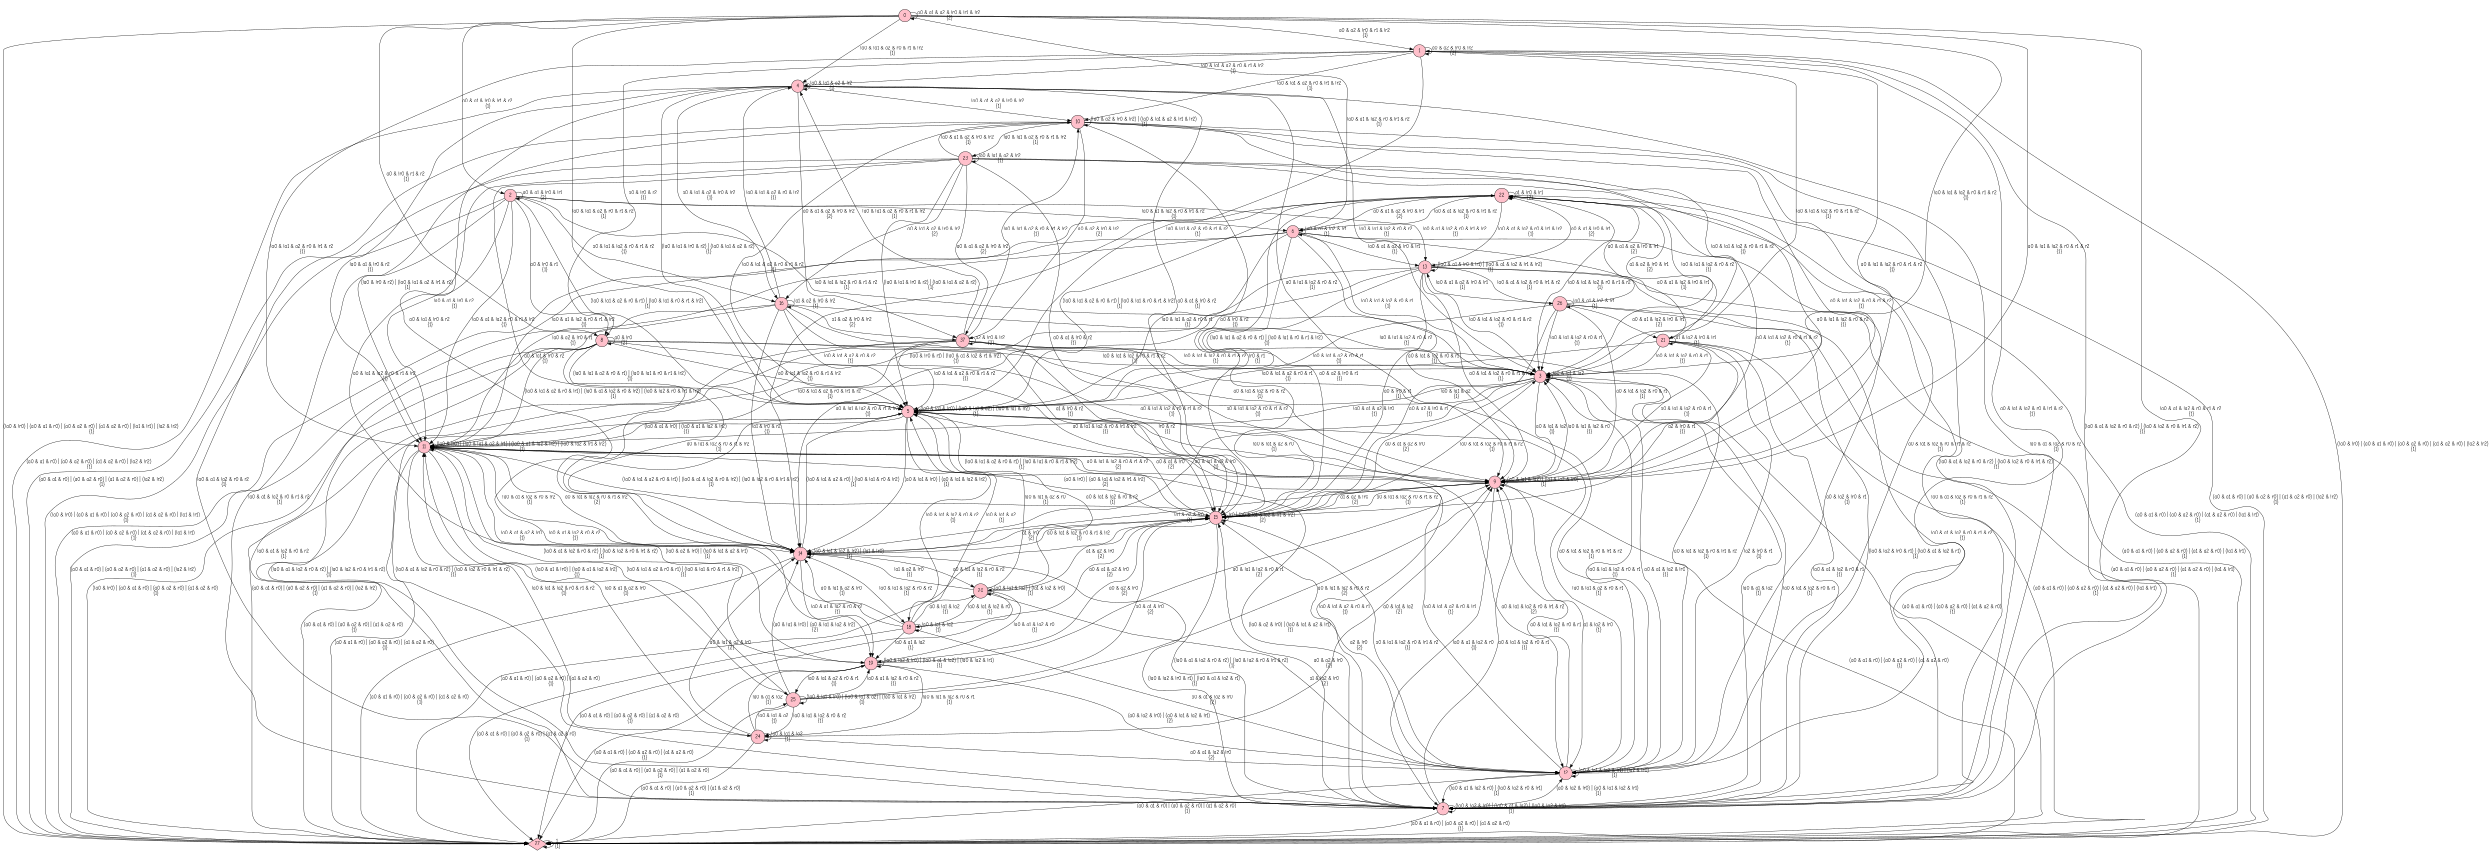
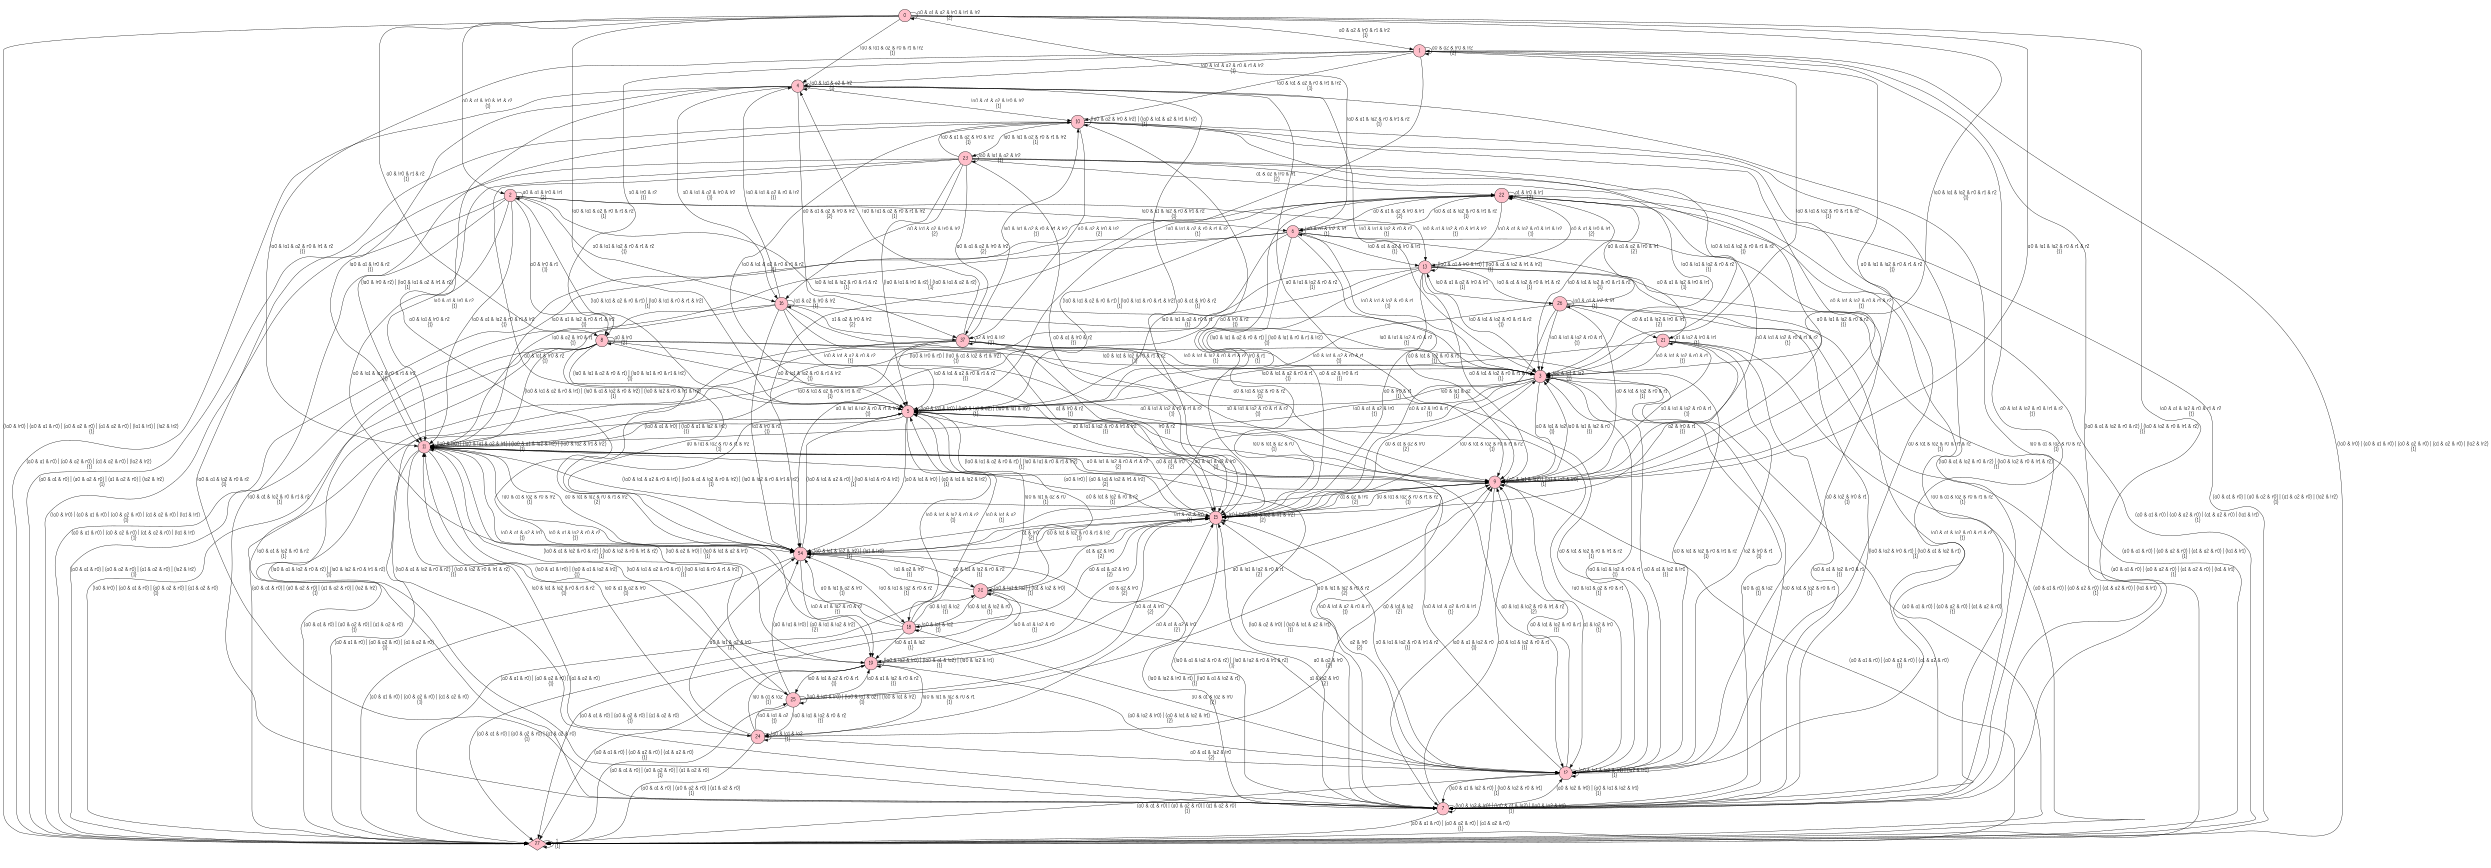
(1646, 258) -> (1232, 180)
(662, 262) -> none
(800, 554) -> (800, 554)
none -> (1024, 696)
